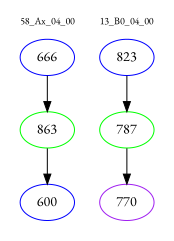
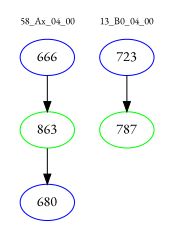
(127, 57) -> (127, 57)
(47, 202) -> (47, 202)
(127, 202) -> none
